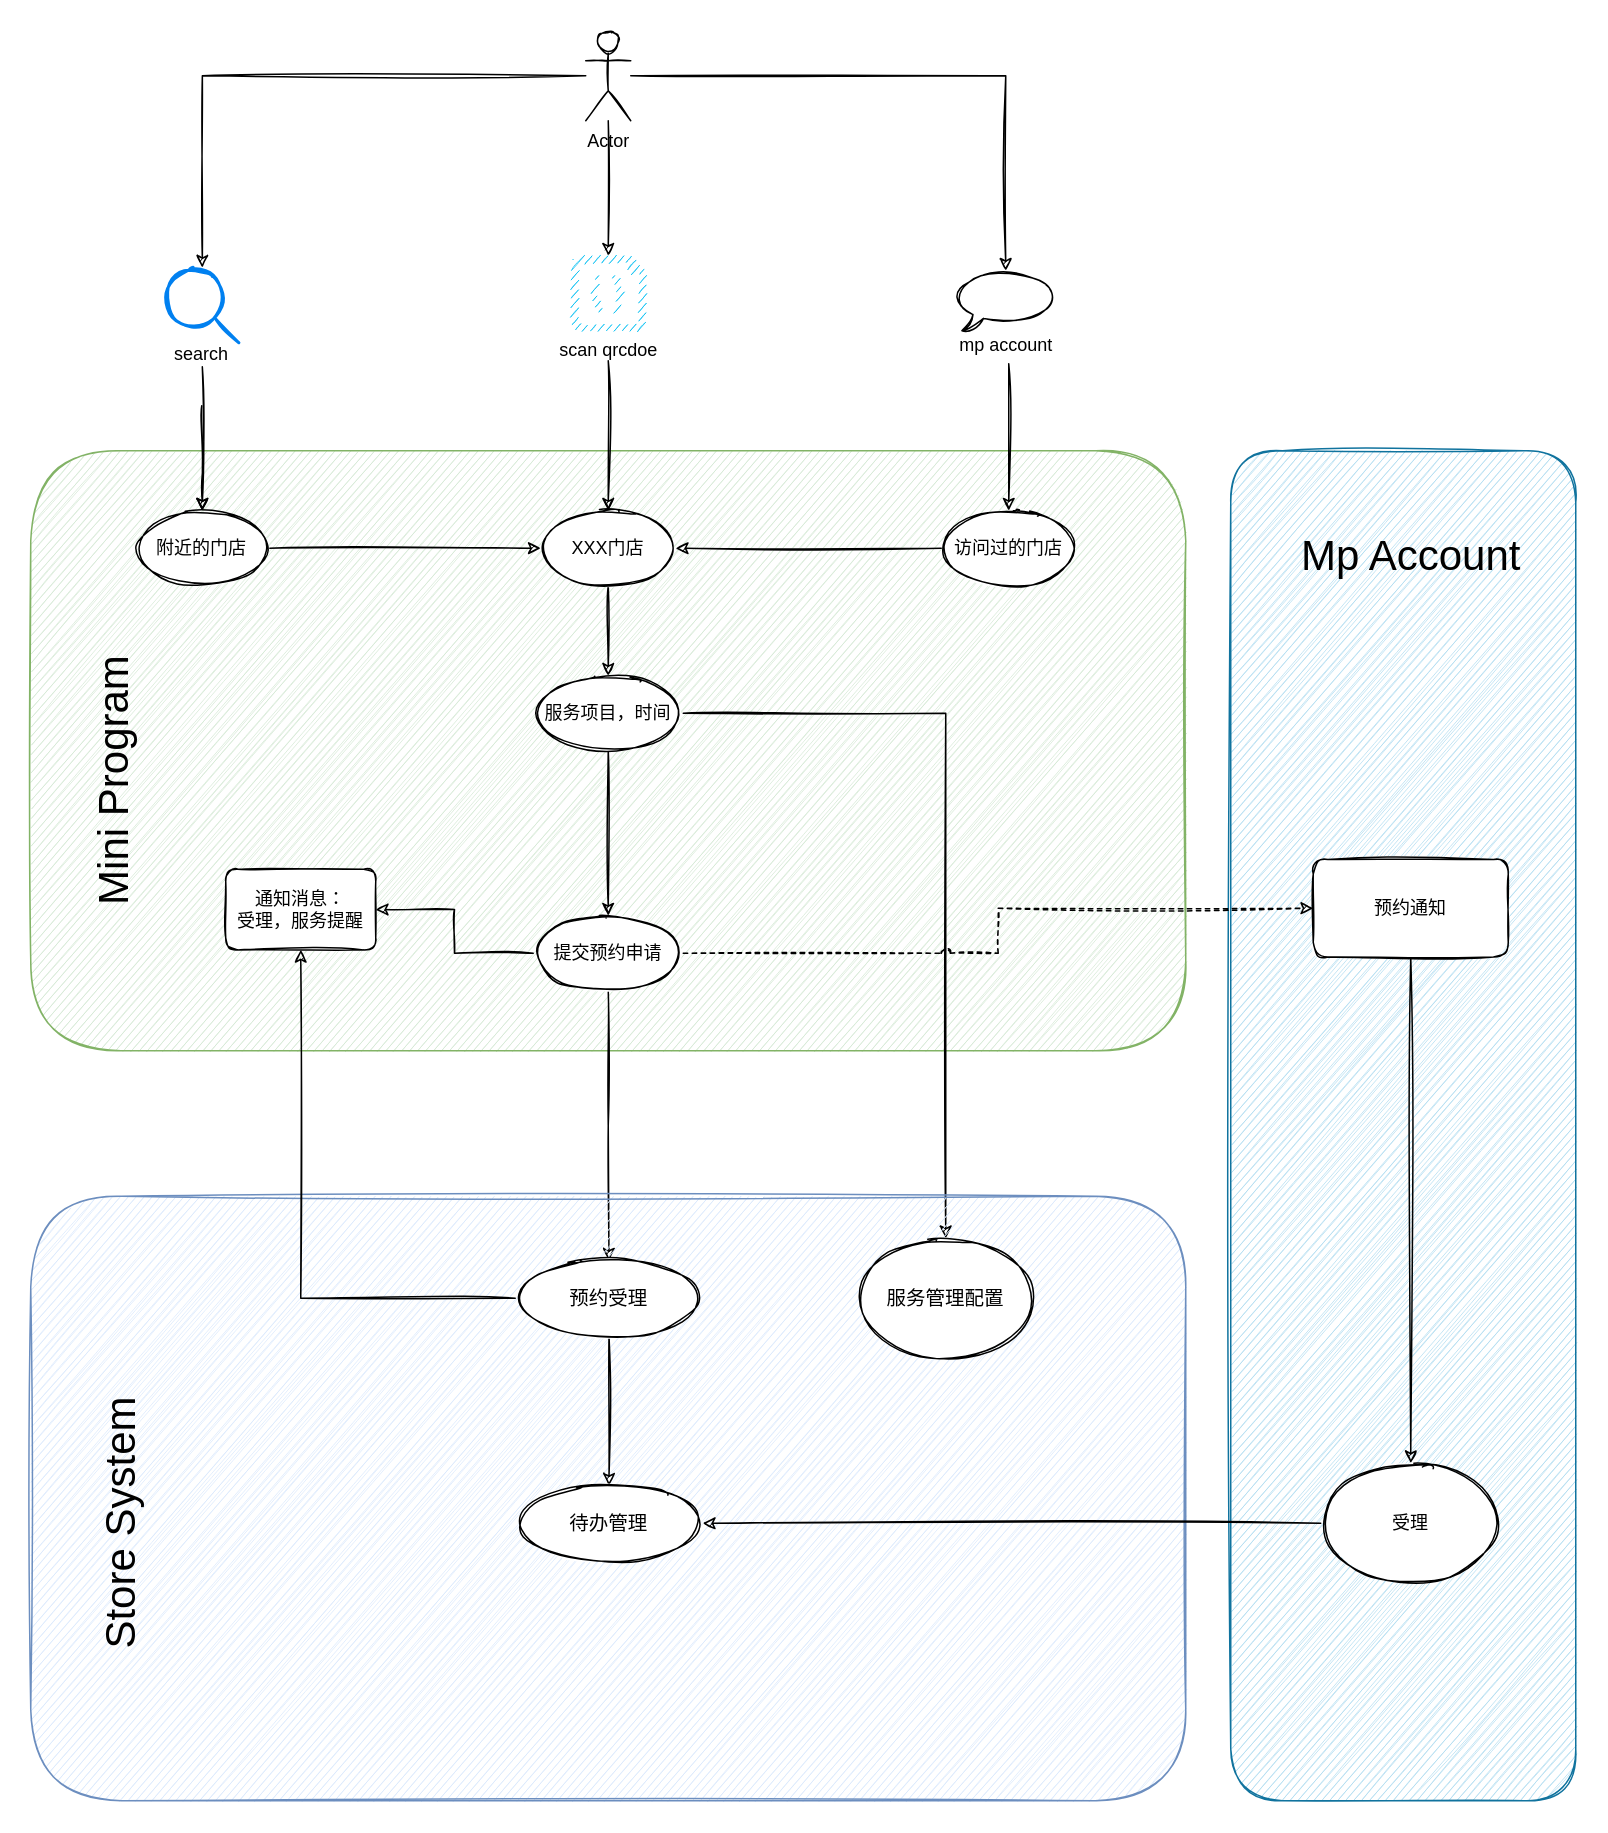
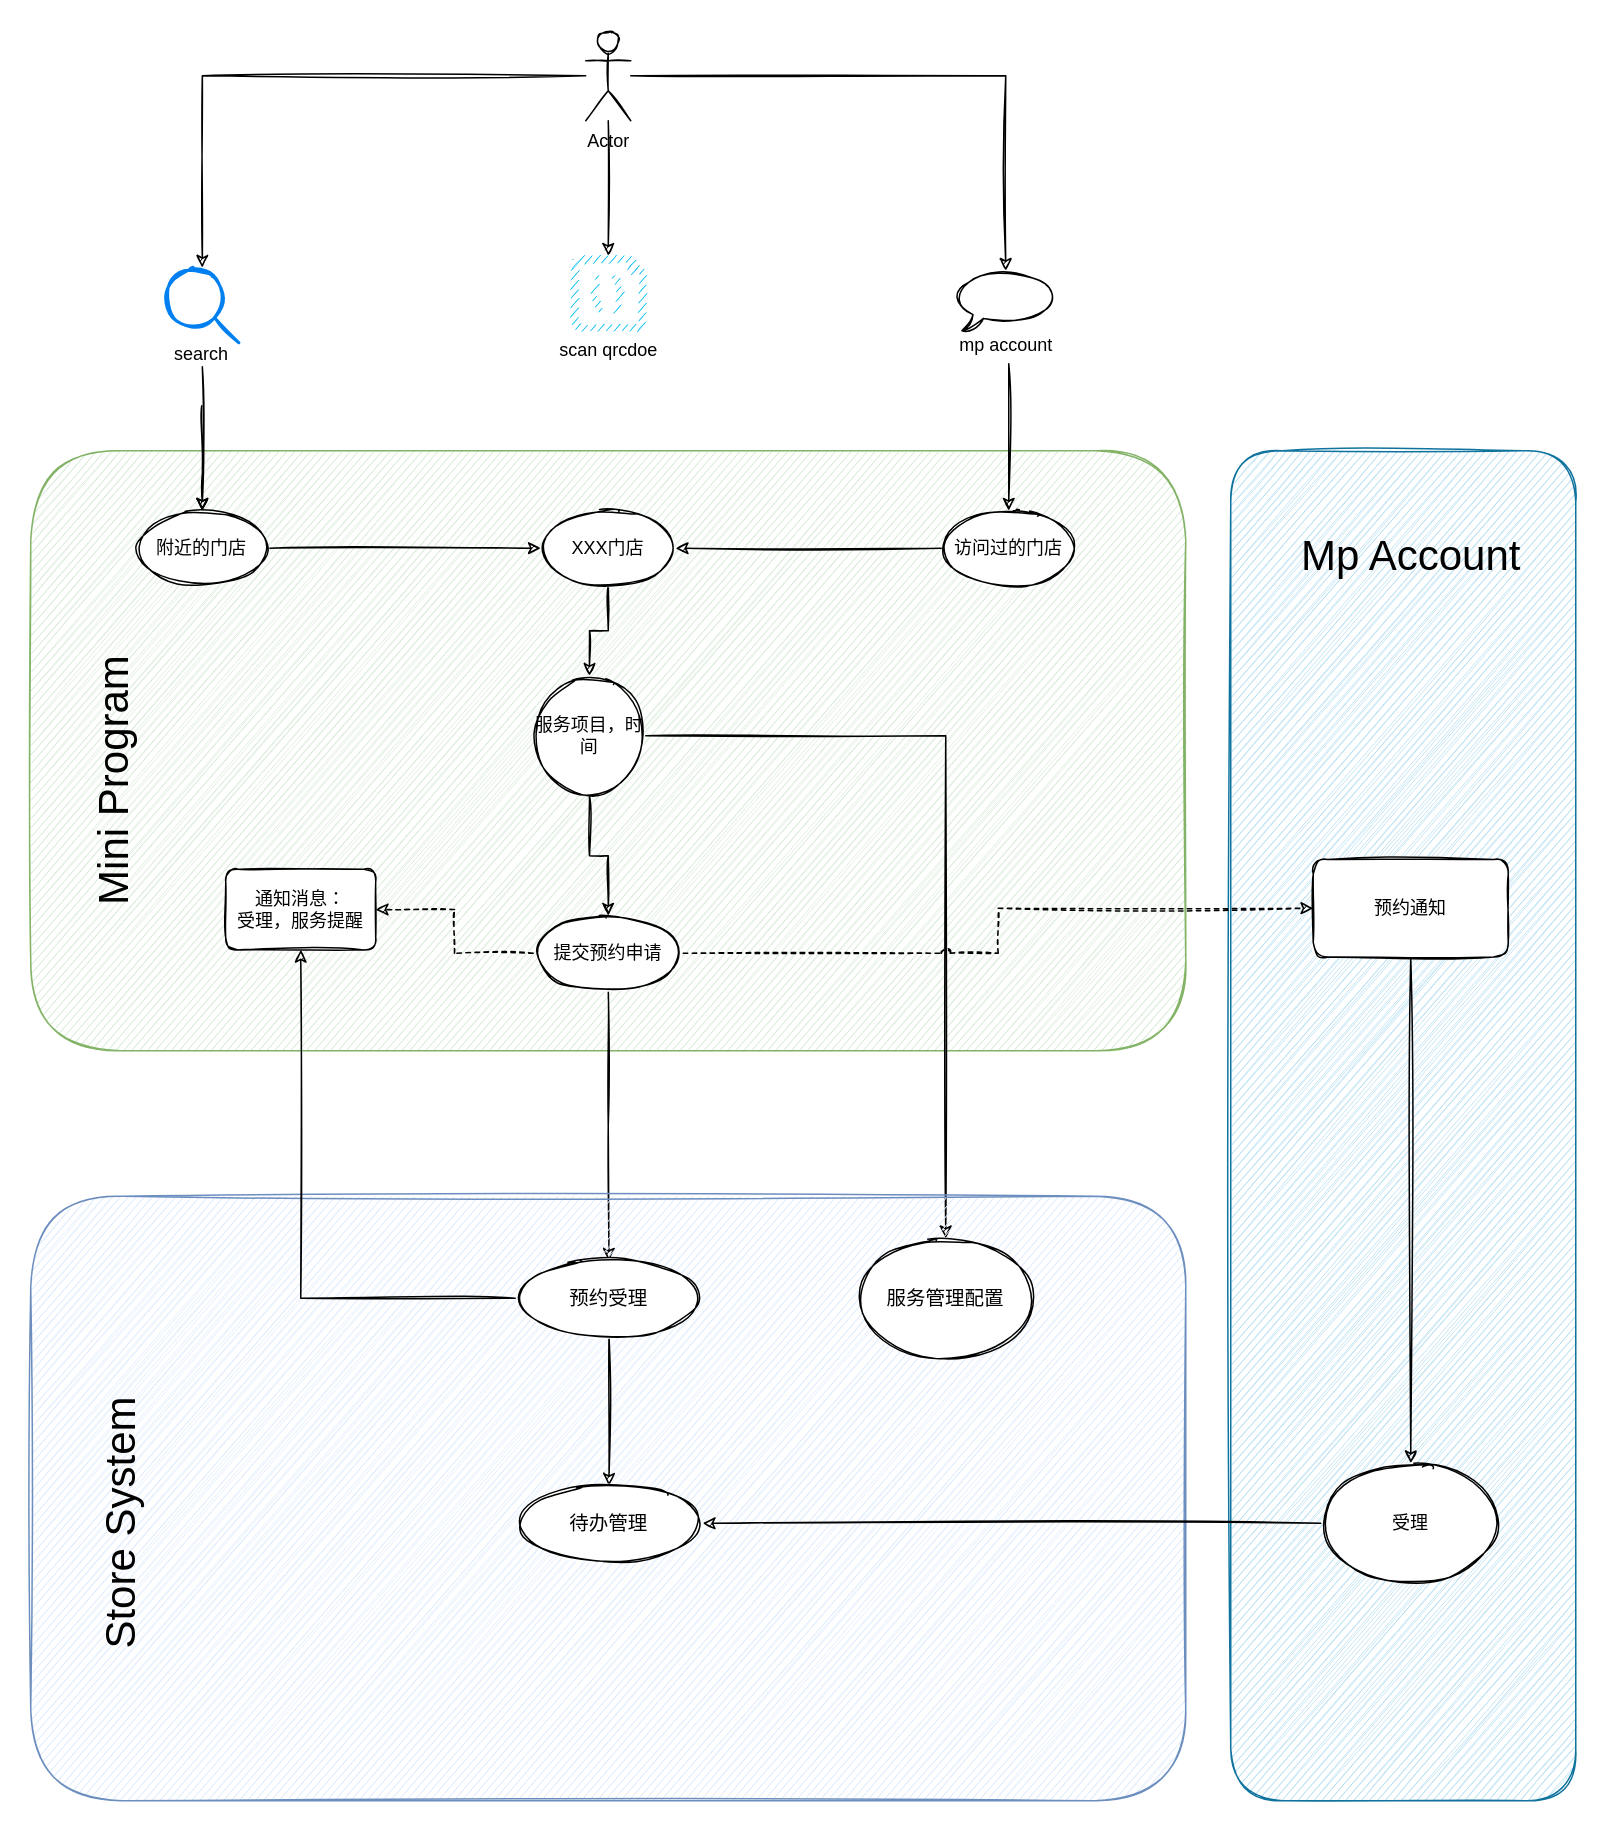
(608, 406) -> none
(608, 713) -> (590, 736)
(506, 953) -> (506, 953)
